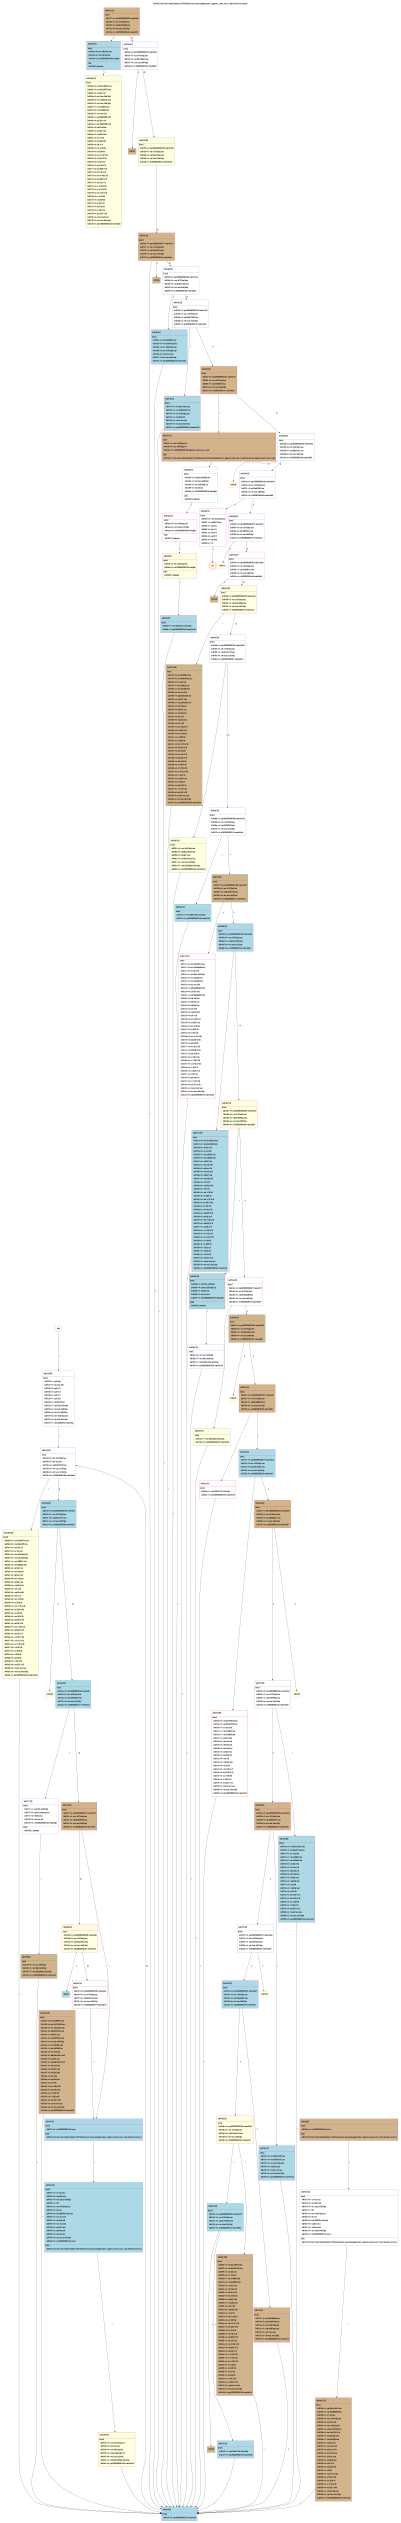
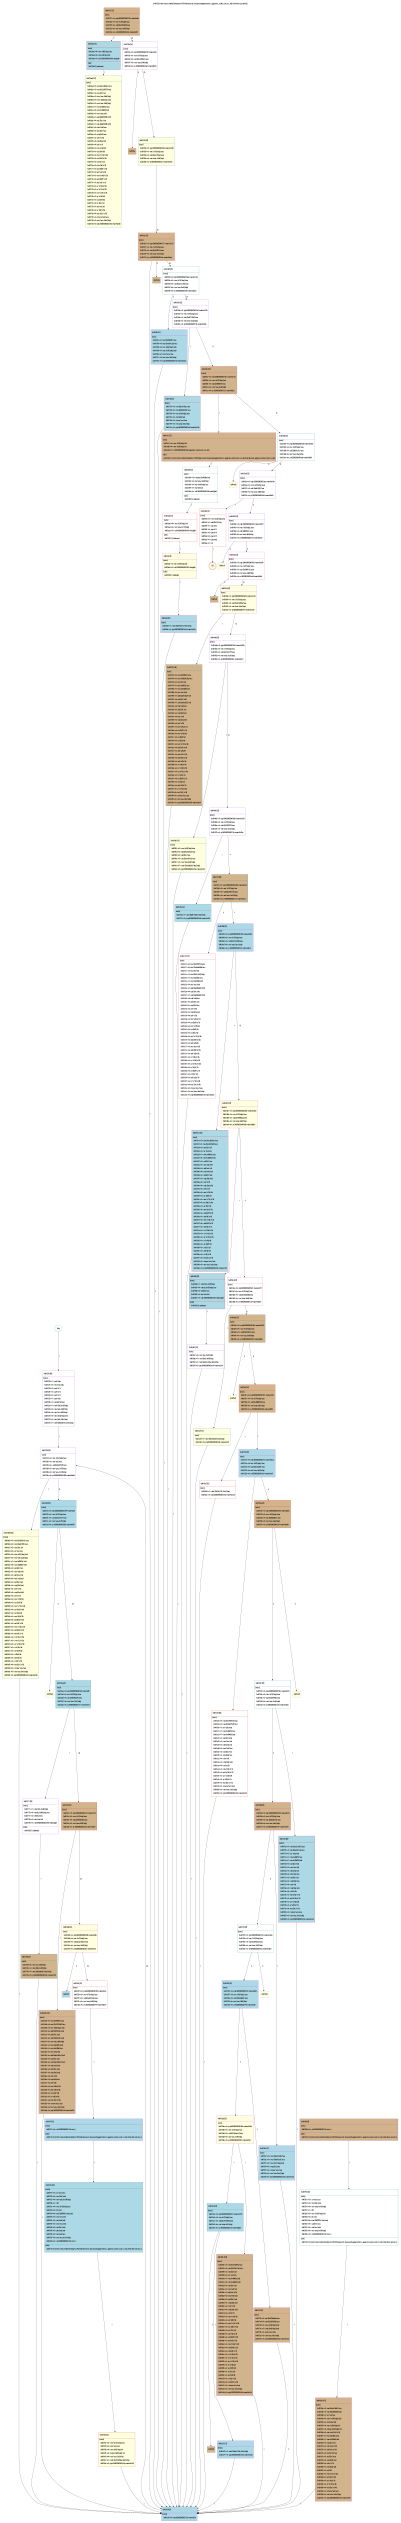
(108, 1973) -> (60, 1919)
